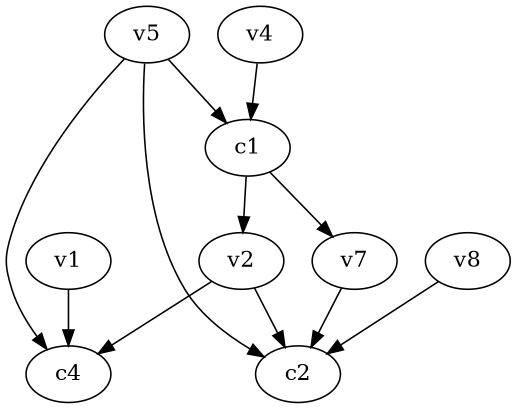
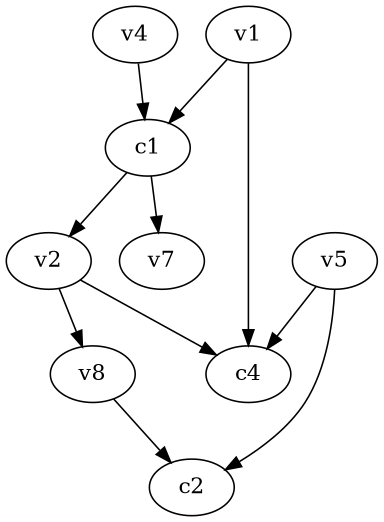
(192, 85) -> (203, 85)
(266, 311) -> (68, 310)
(330, 311) -> none
